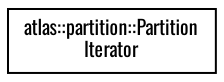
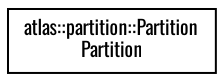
(112, 41) -> (112, 41)
